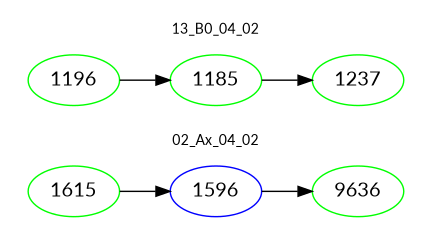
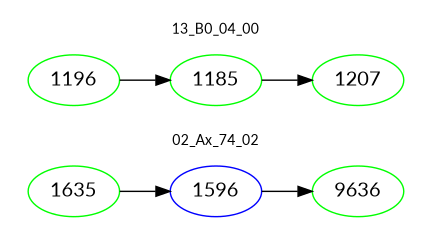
(216, 30) -> (216, 30)
(358, 80) -> (358, 80)
(216, 141) -> (216, 141)
(74, 191) -> (74, 191)
